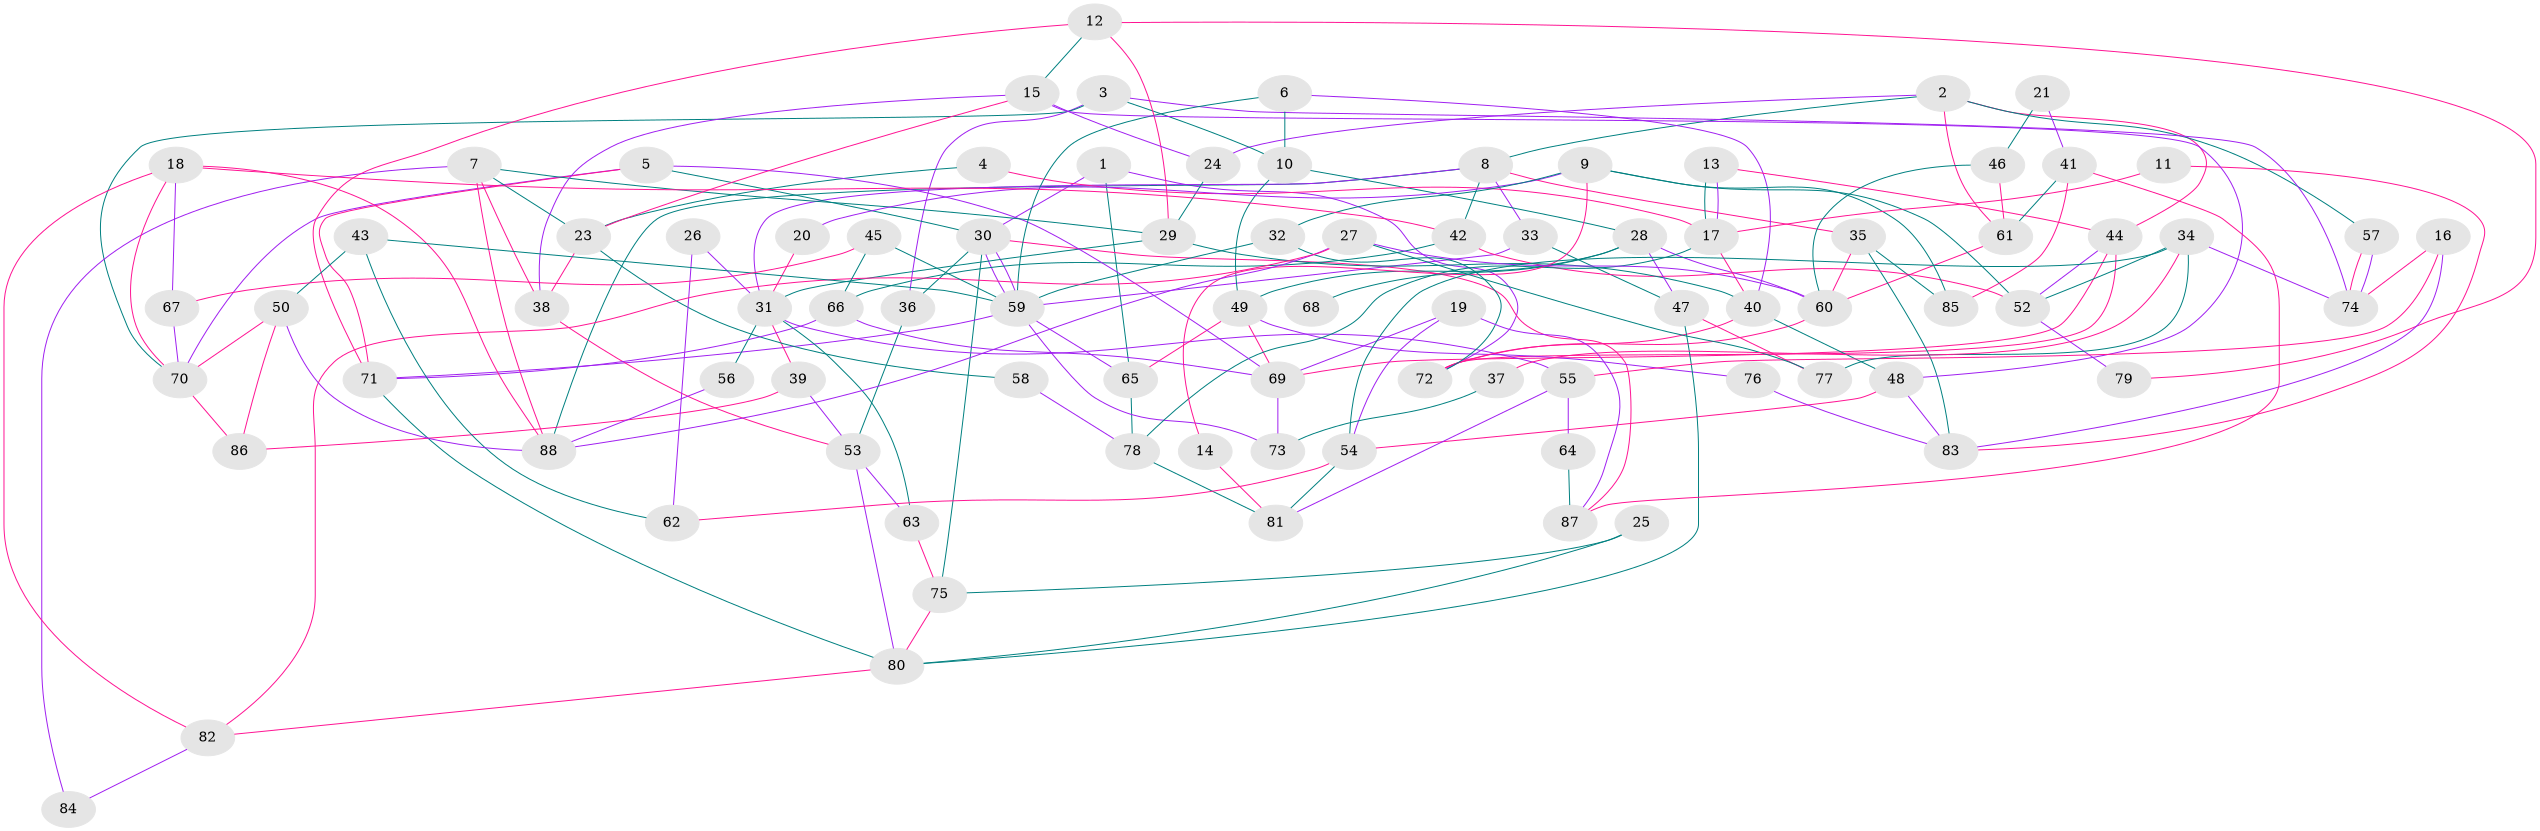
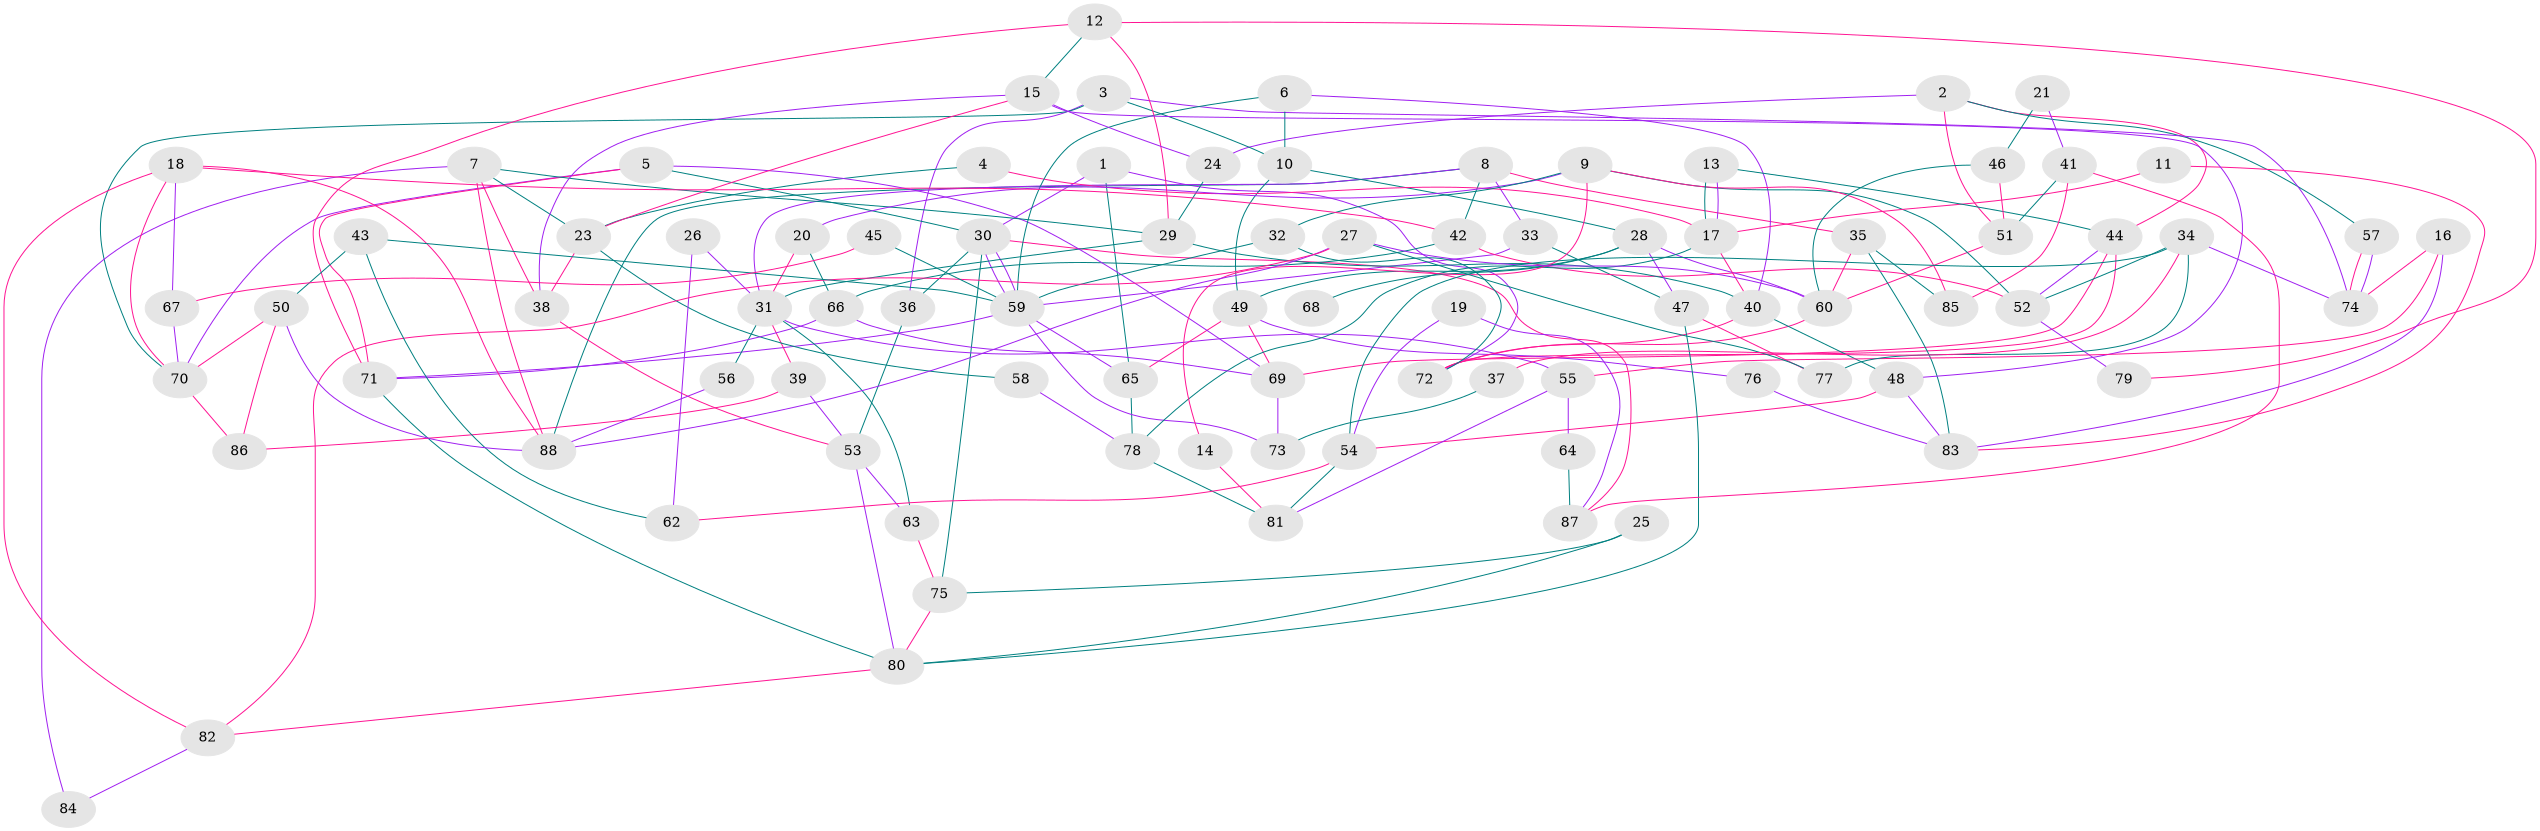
(1763, 114) -> none
(1915, 196) -> (1915, 196)
(1873, 207) -> (1873, 207)
(2006, 237) -> (2006, 237)
(855, 273) -> (819, 272)
(1351, 351) -> none
